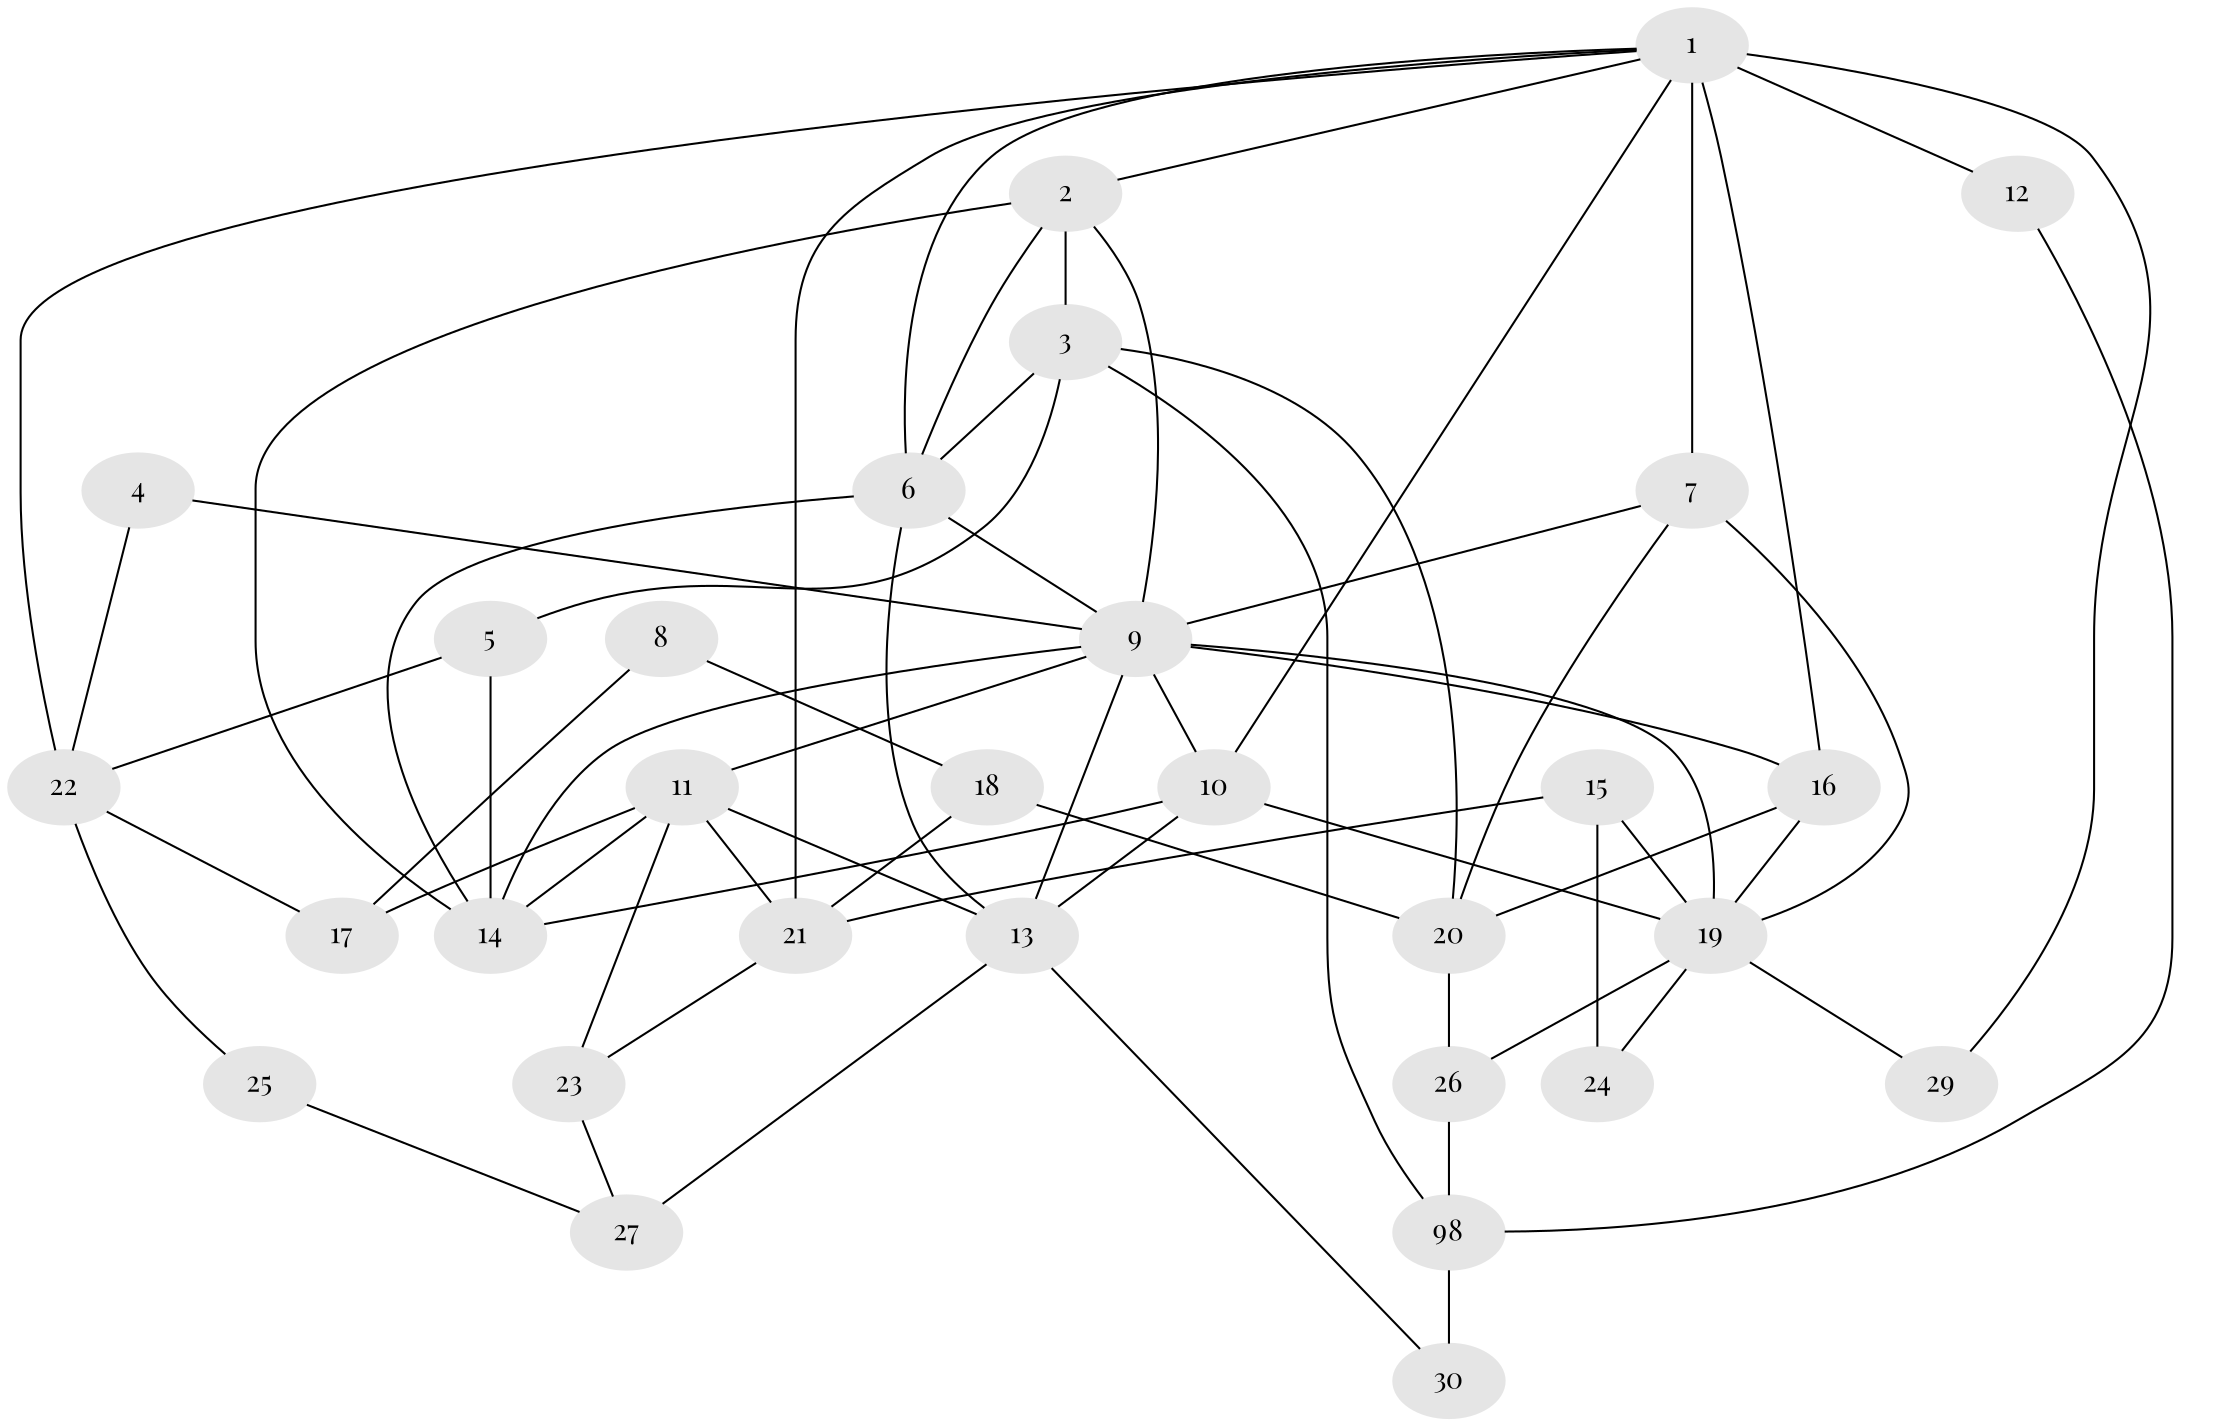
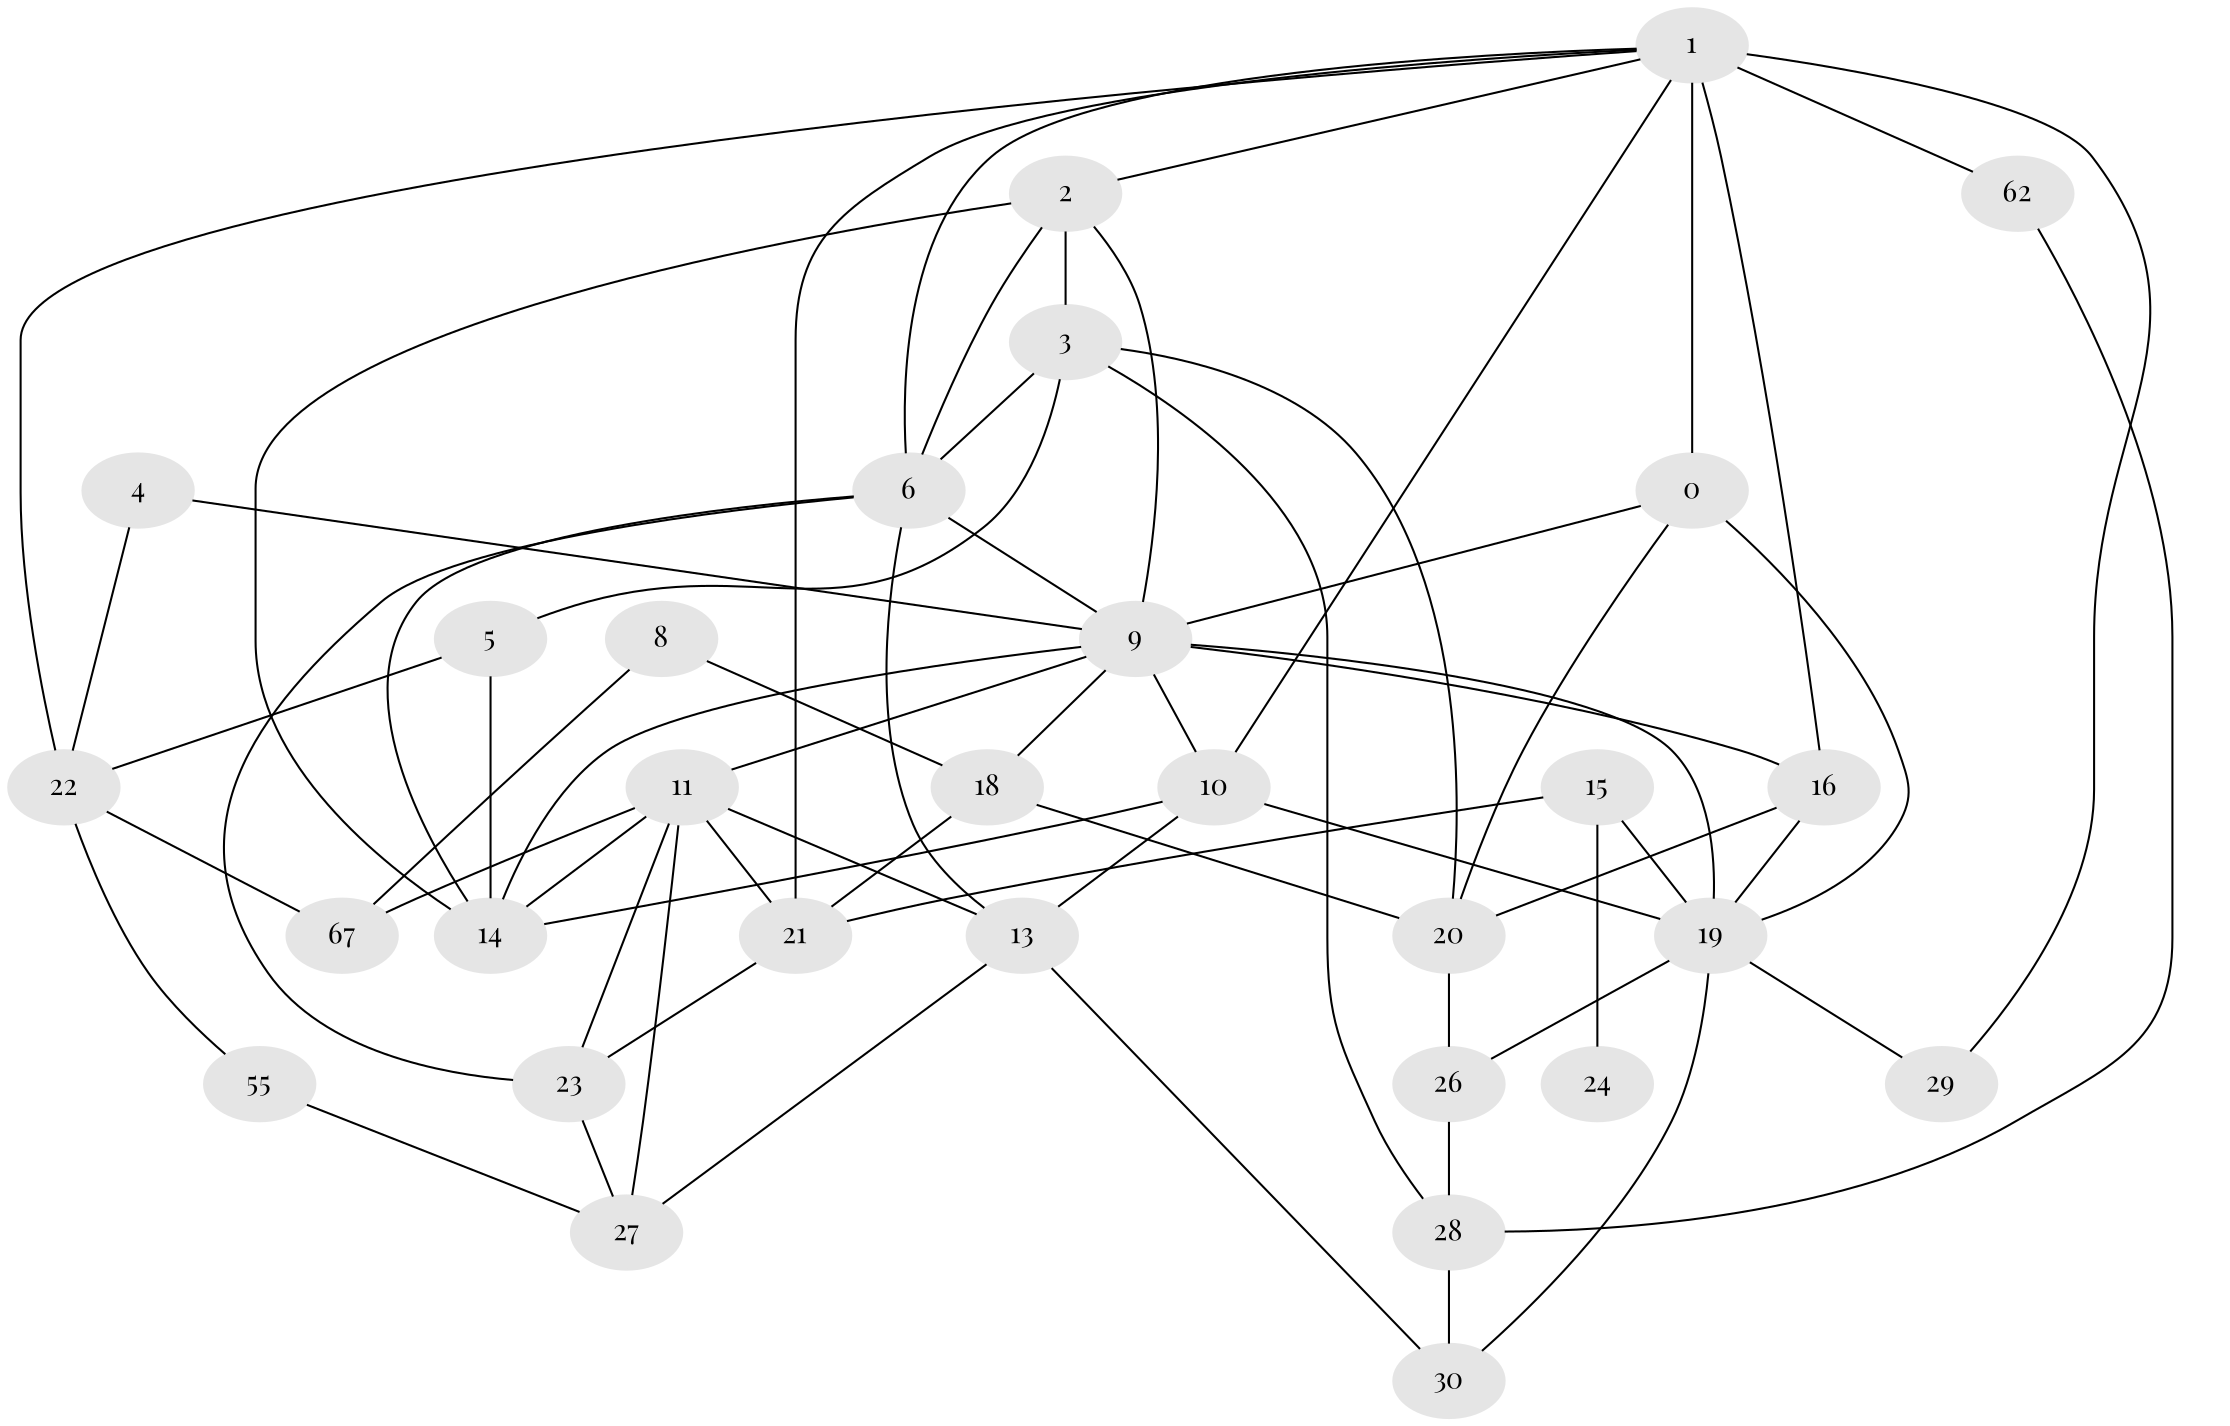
(2018, 194) -> (2018, 194)
(1692, 491) -> (1692, 491)
none -> (301, 680)
(1079, 787) -> (1062, 713)
(342, 936) -> (342, 936)
none -> (657, 1010)
(1654, 1010) -> (1634, 1184)
(260, 1084) -> (260, 1084)
(1449, 1233) -> (1449, 1233)
